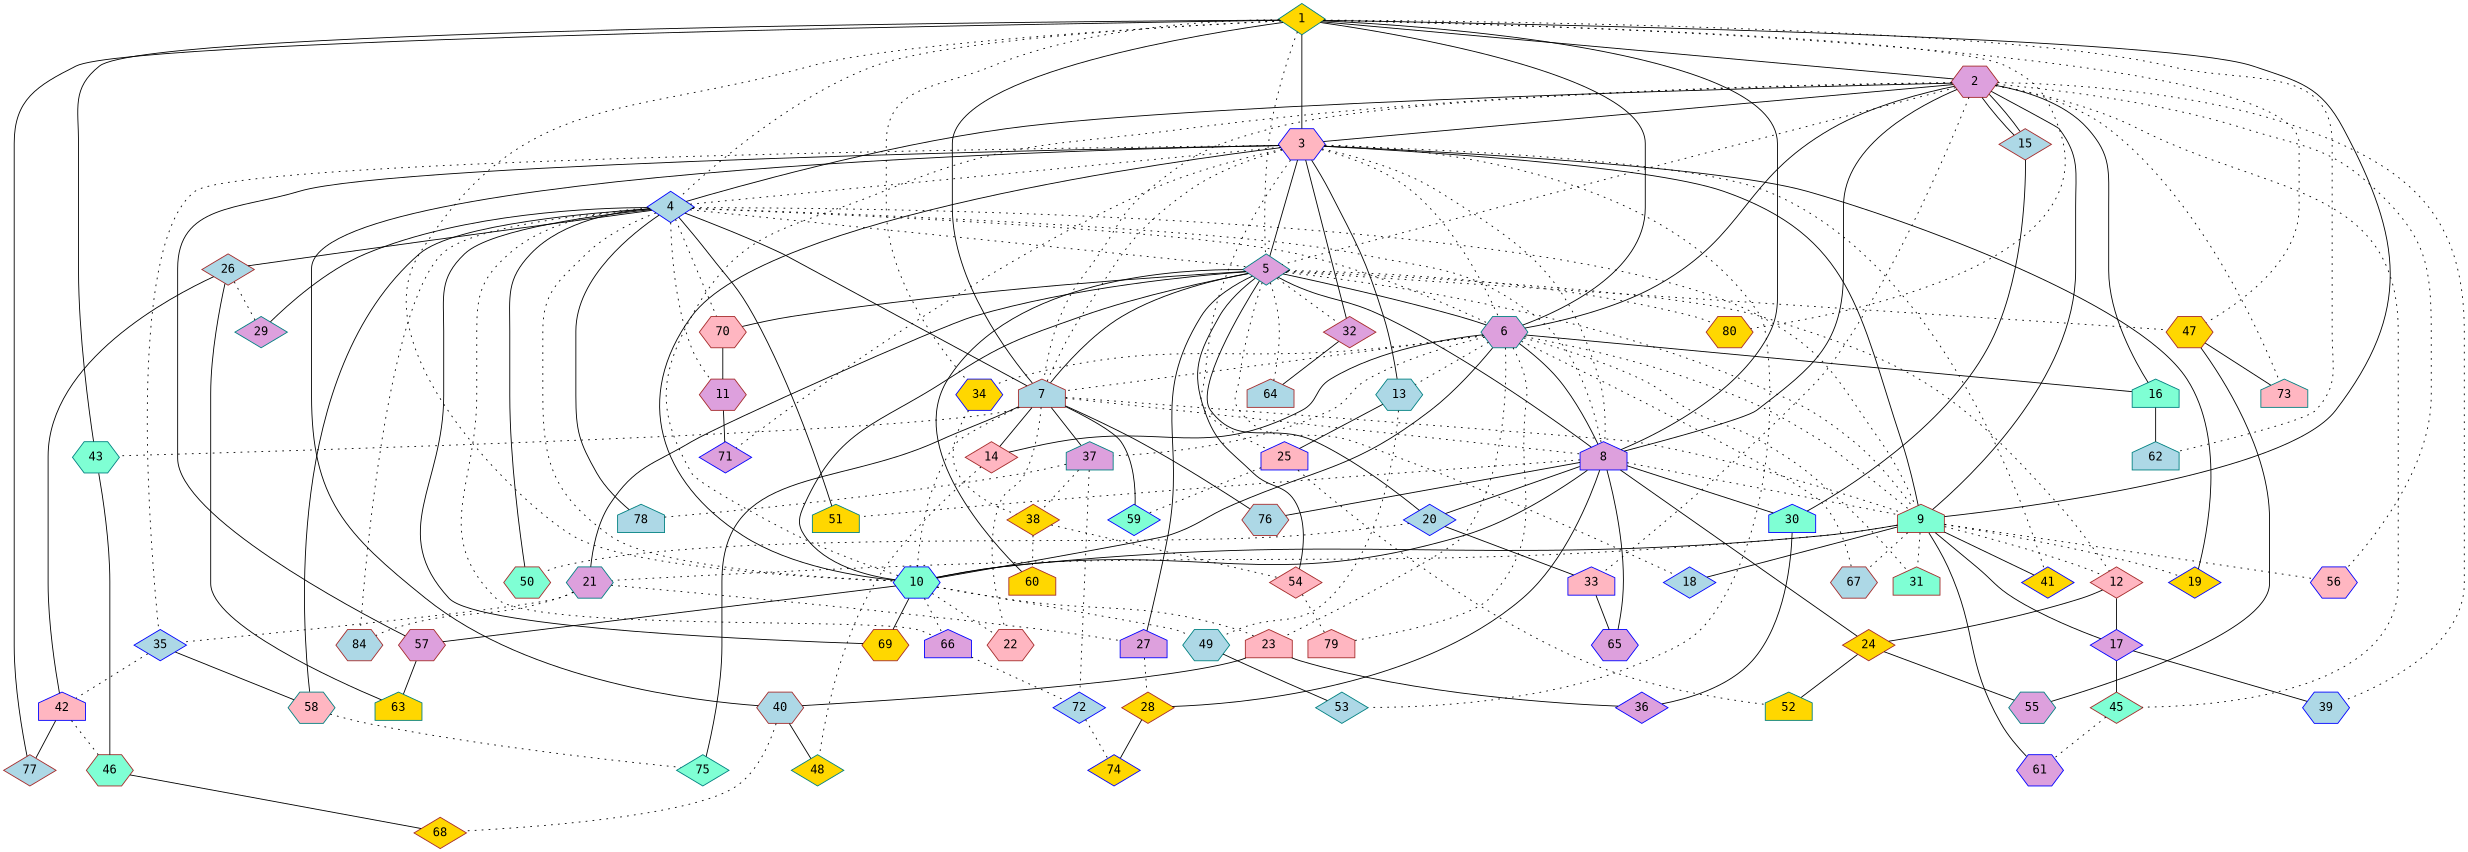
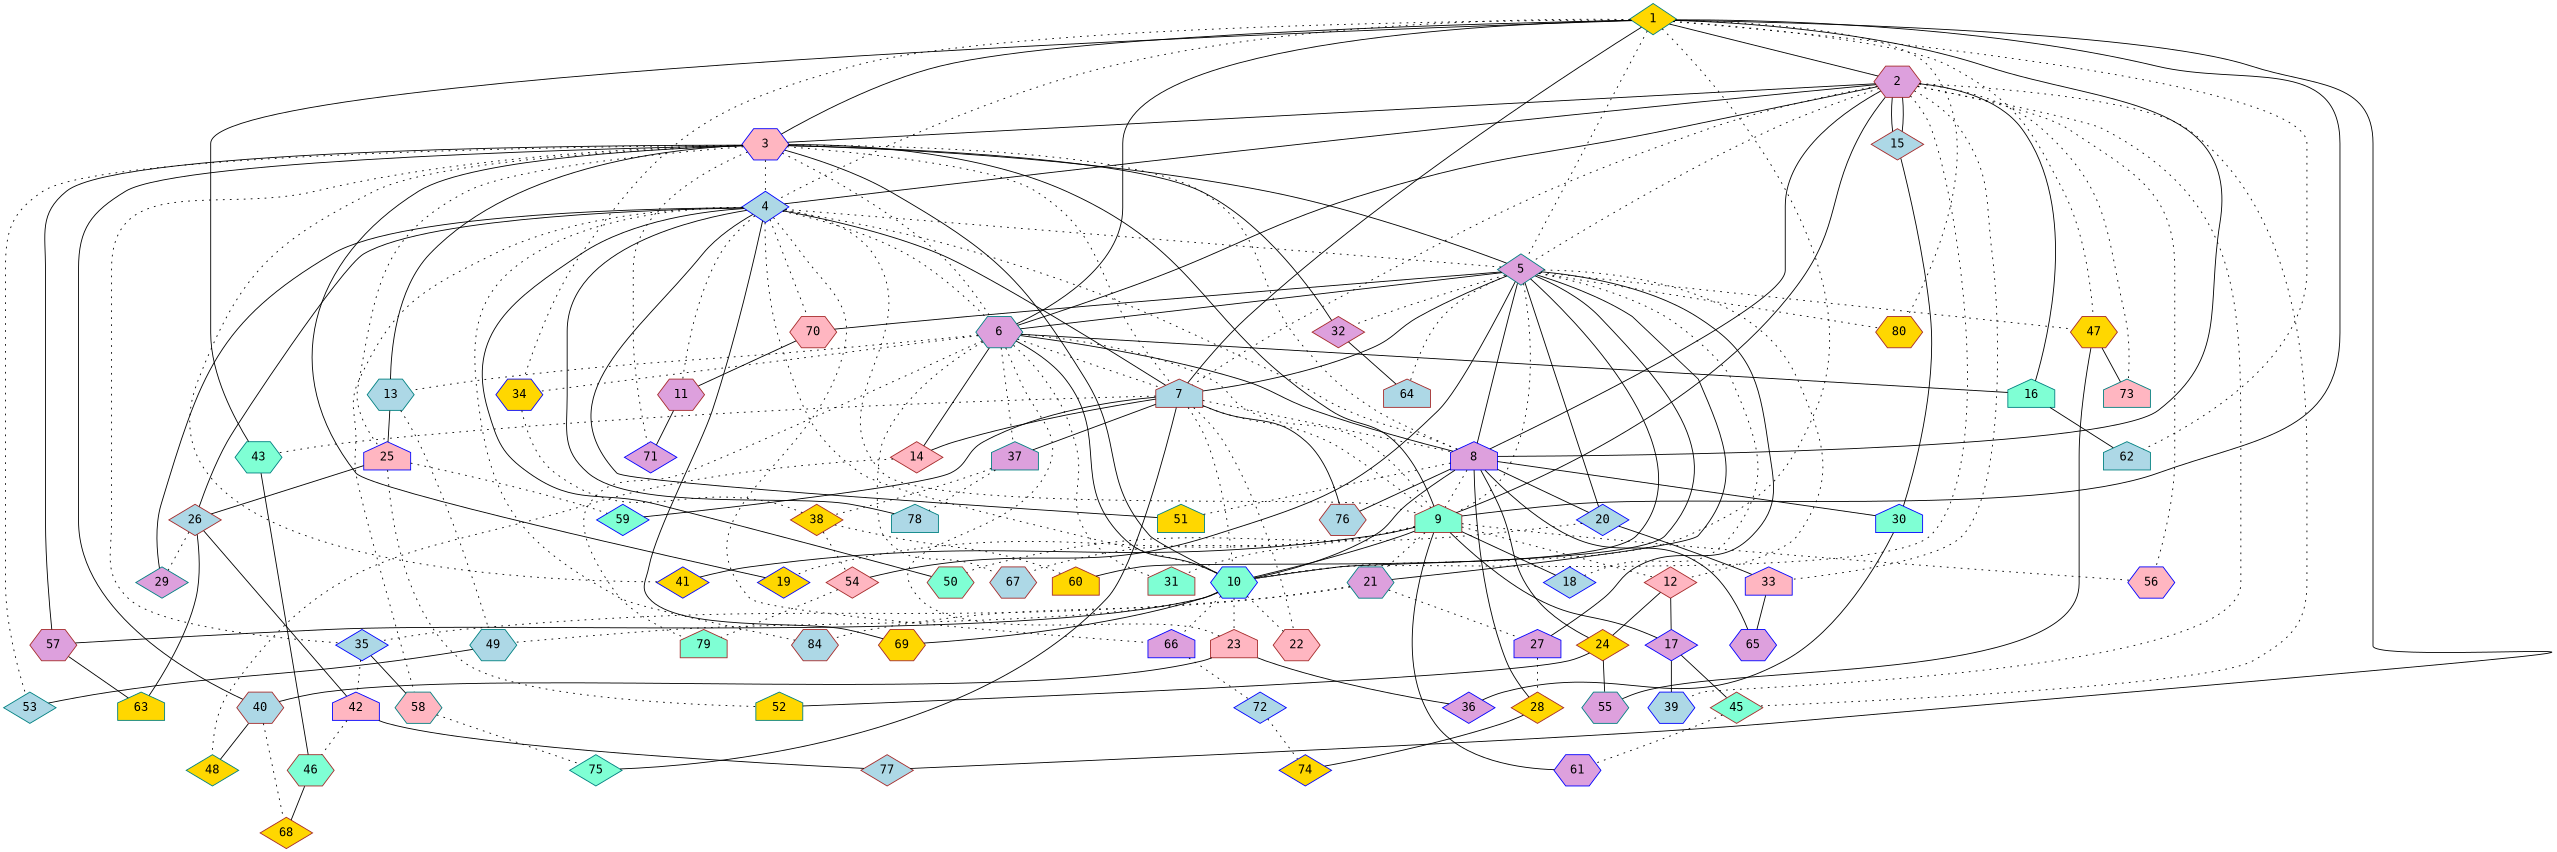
(353, 347) -> (390, 326)
none -> (287, 490)
(1085, 581) -> none
(1331, 645) -> (704, 645)
